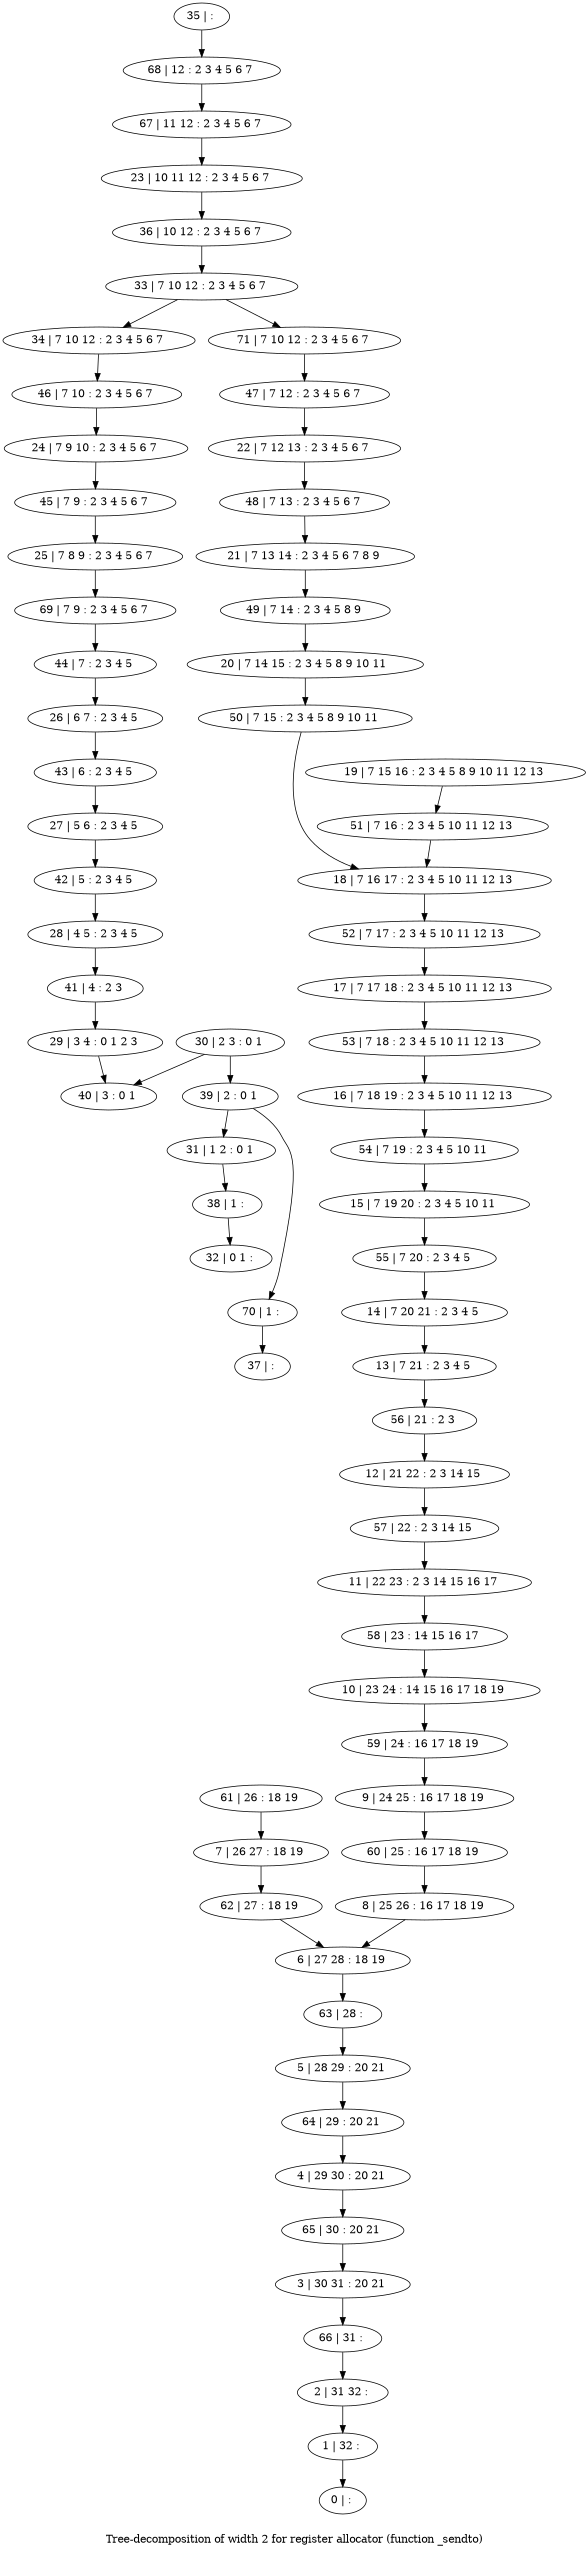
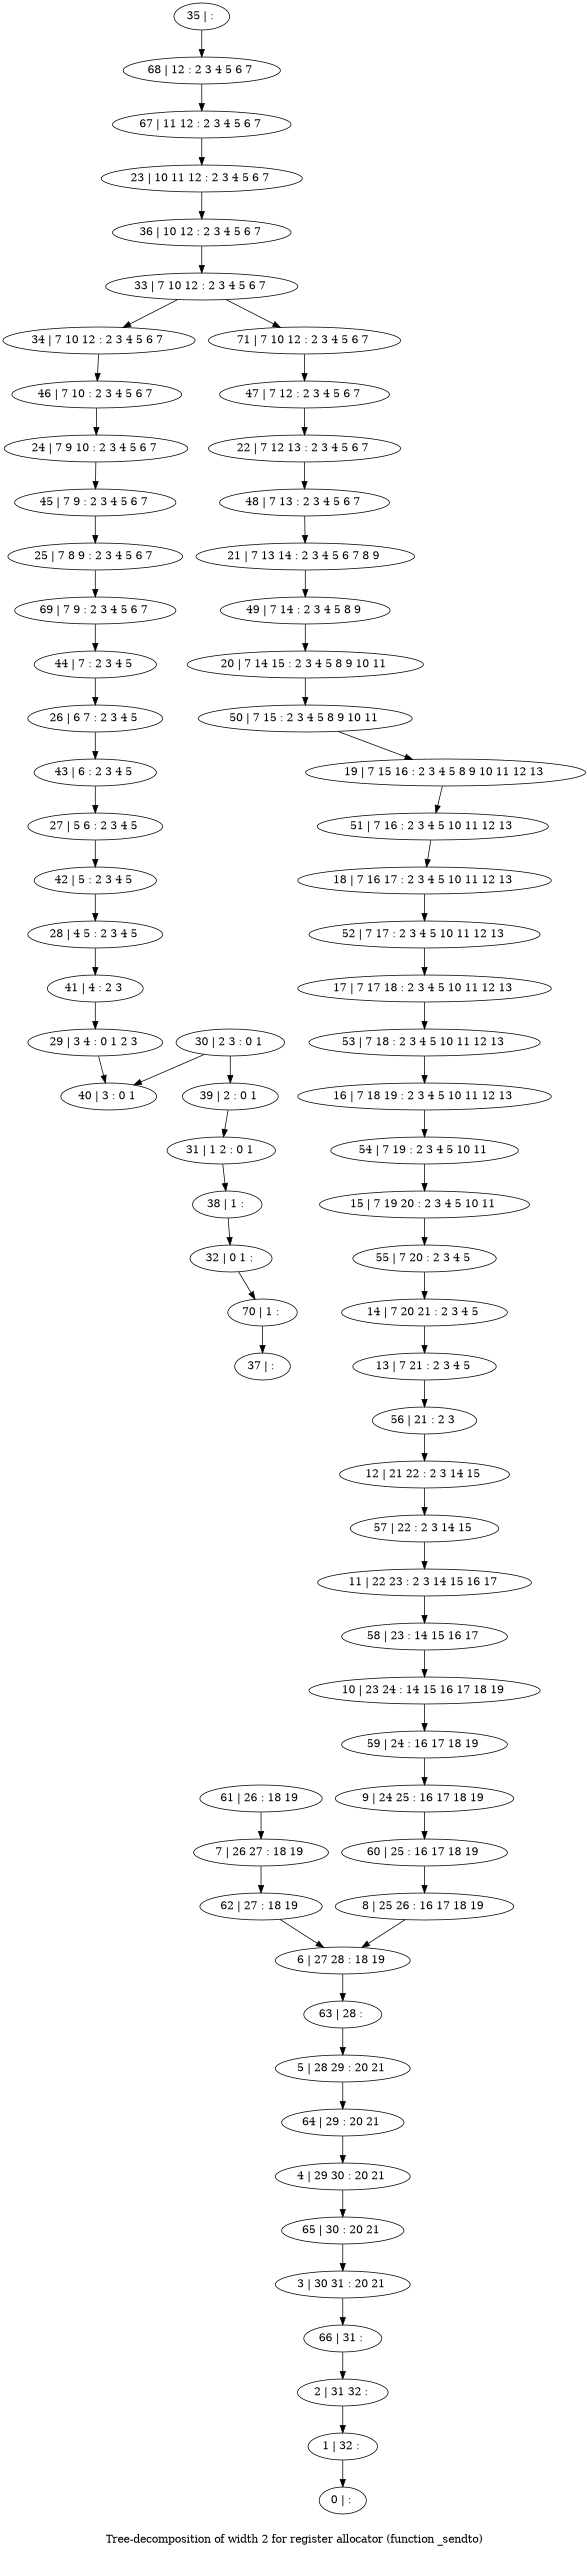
(296, 812) -> (372, 744)
(292, 1194) -> (245, 1282)
